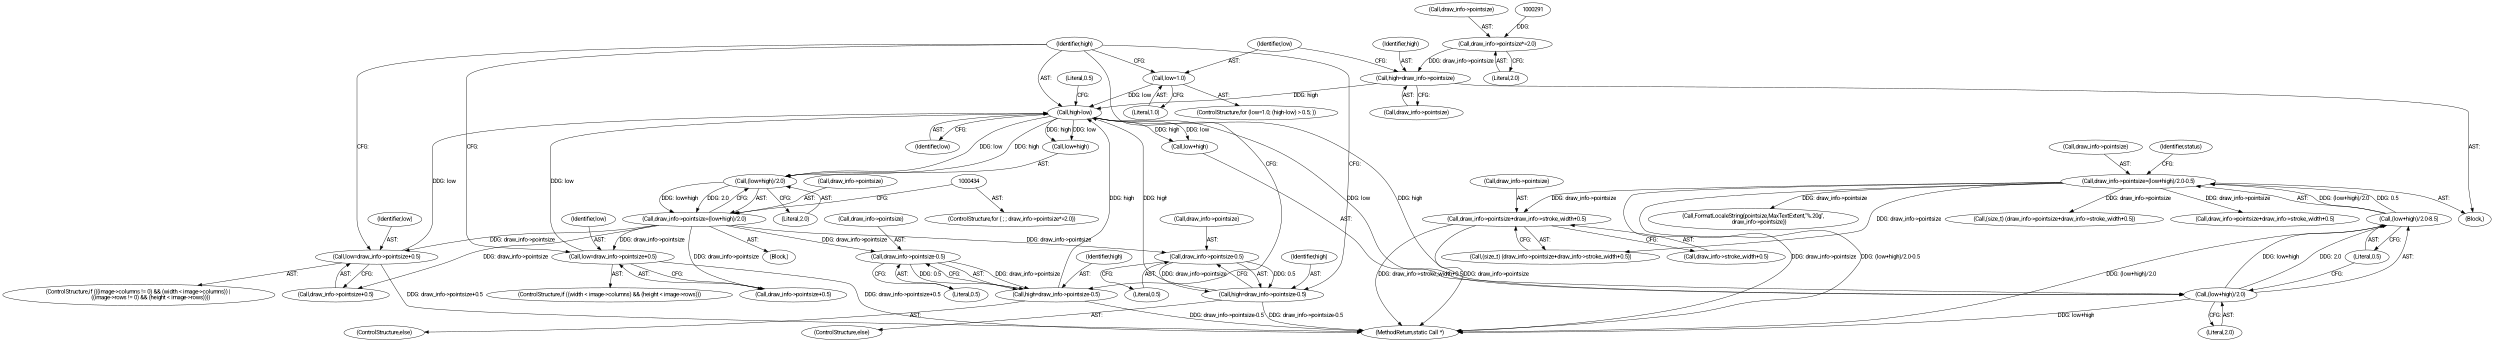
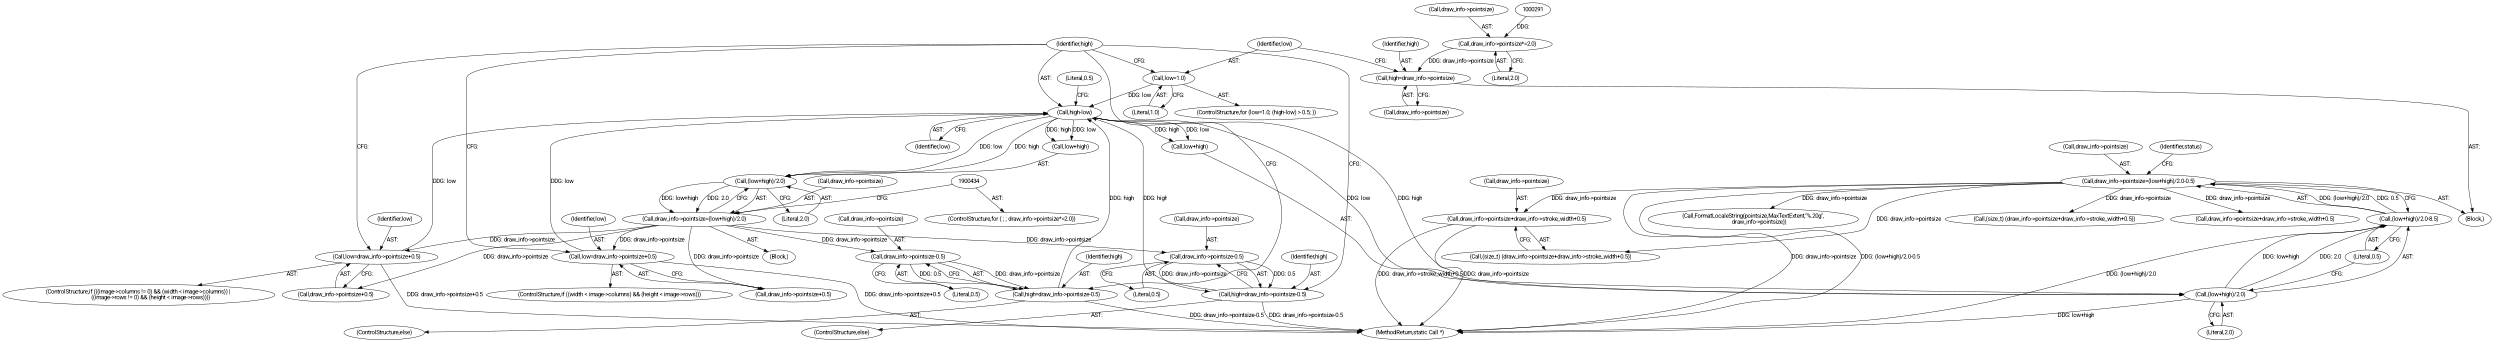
(1239, 98) -> none
(969, 181) -> (969, 181)
none -> (2316, 184)
(1726, 257) -> none
